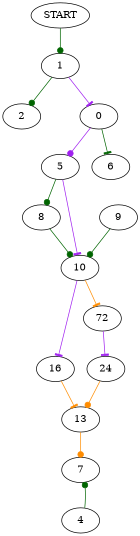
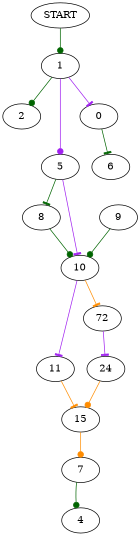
(81, 139) -> (60, 113)
(52, 190) -> (52, 190)
(55, 369) -> (55, 369)
(81, 419) -> (81, 419)
(85, 498) -> (76, 492)
